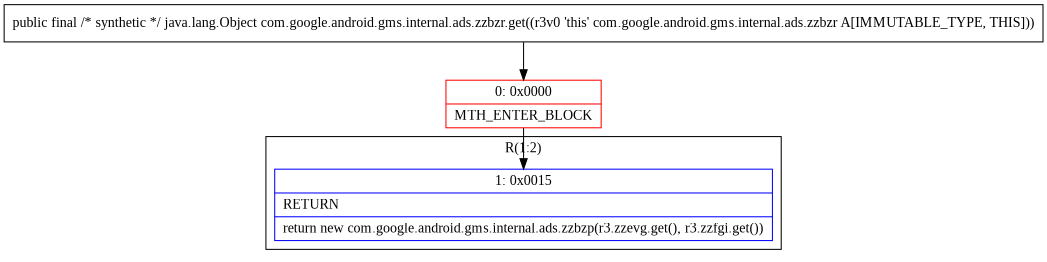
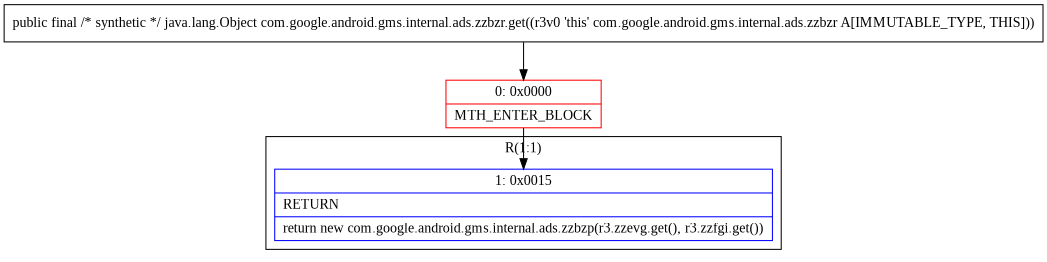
(524, 148) -> (524, 148)
